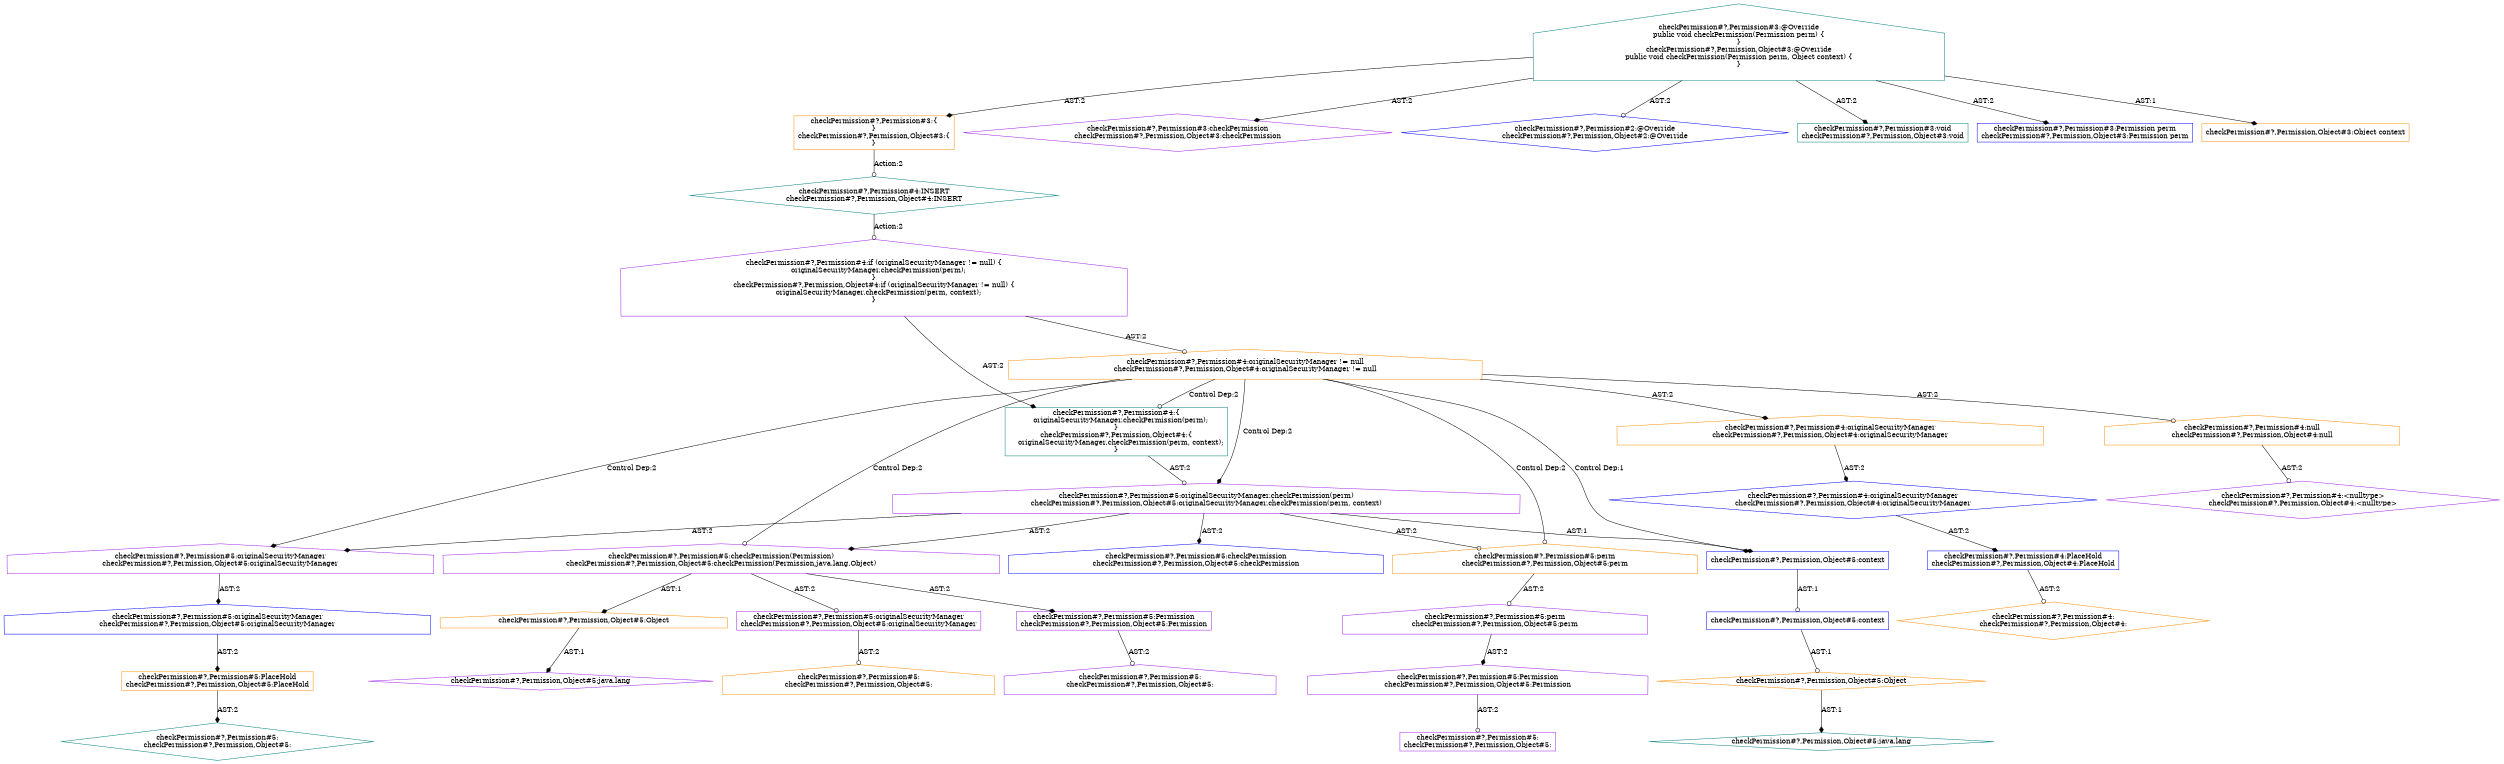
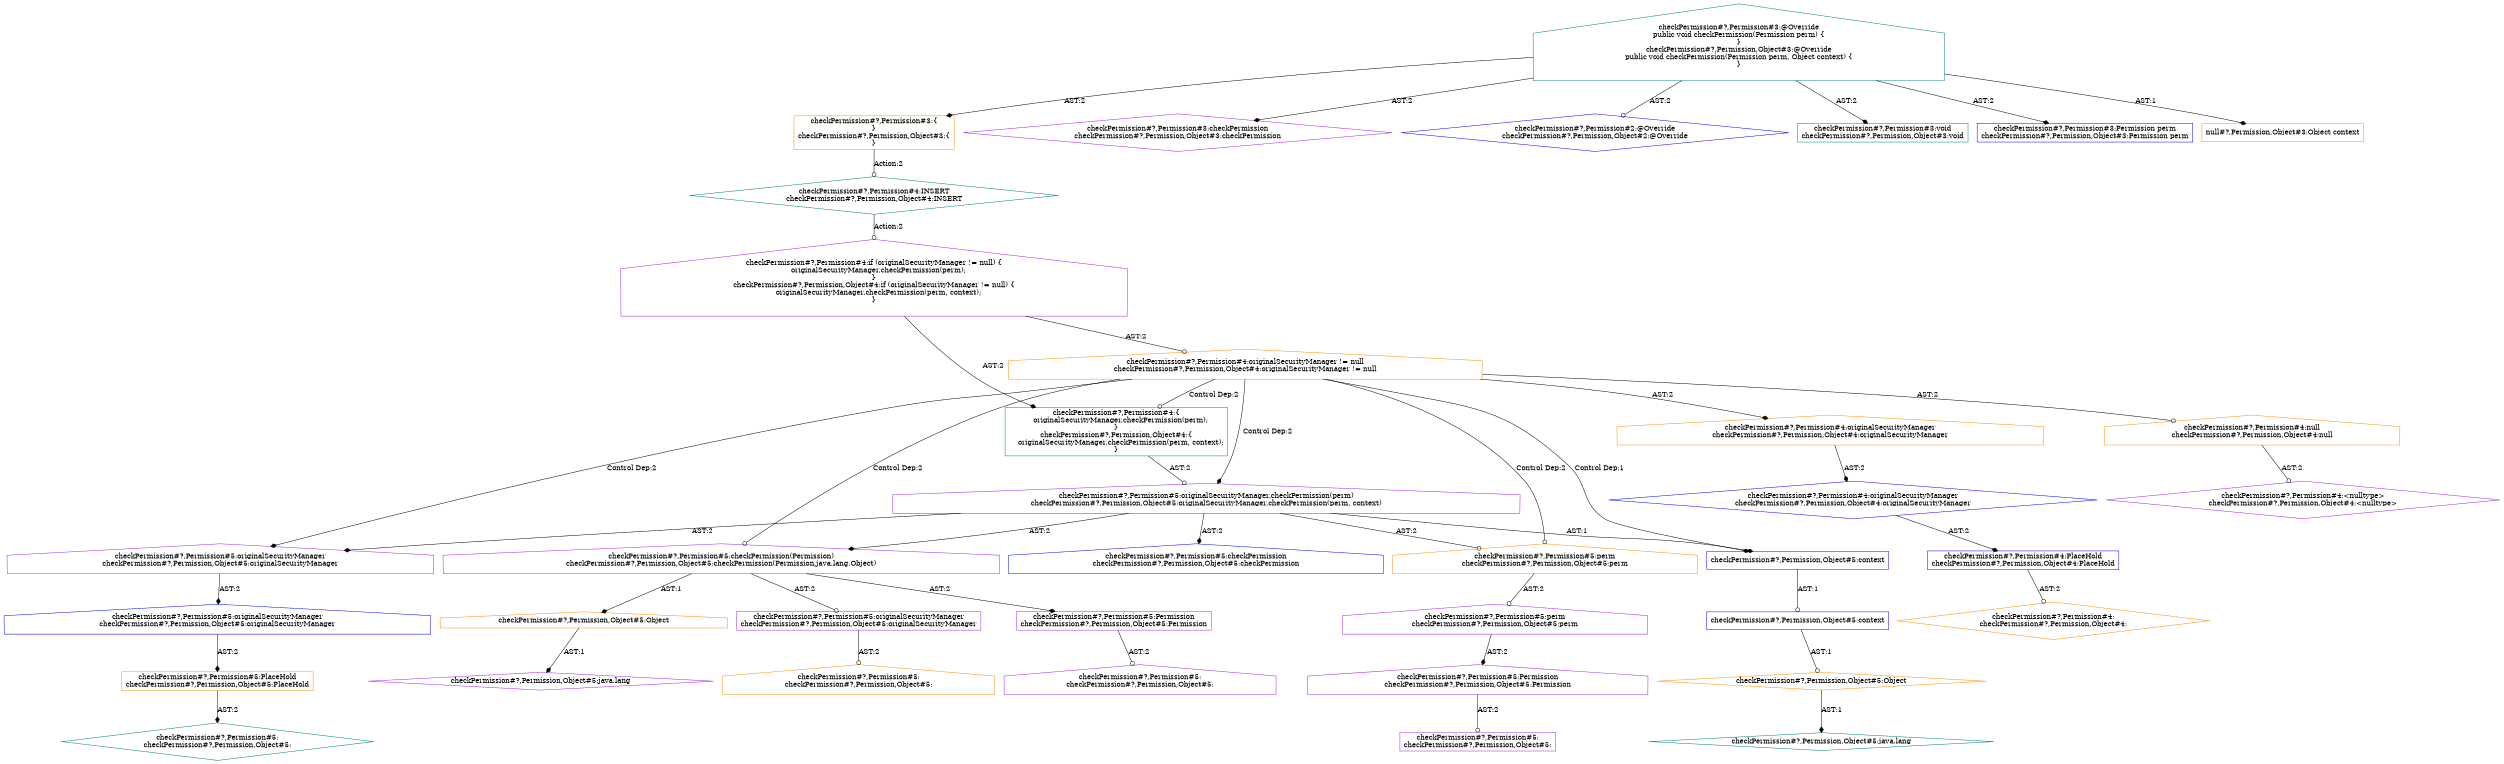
(2305, 133) -> (2283, 133)
